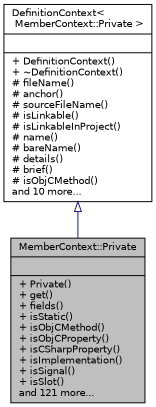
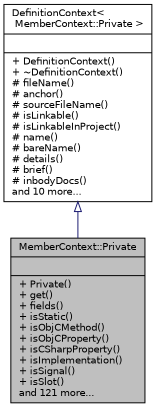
(55, 181) -> (49, 181)
